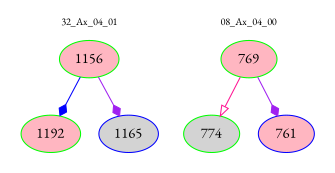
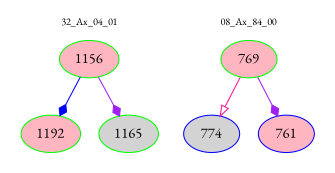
(249, 22) -> (249, 22)
(129, 134) -> (129, 134)
(212, 134) -> (212, 134)
